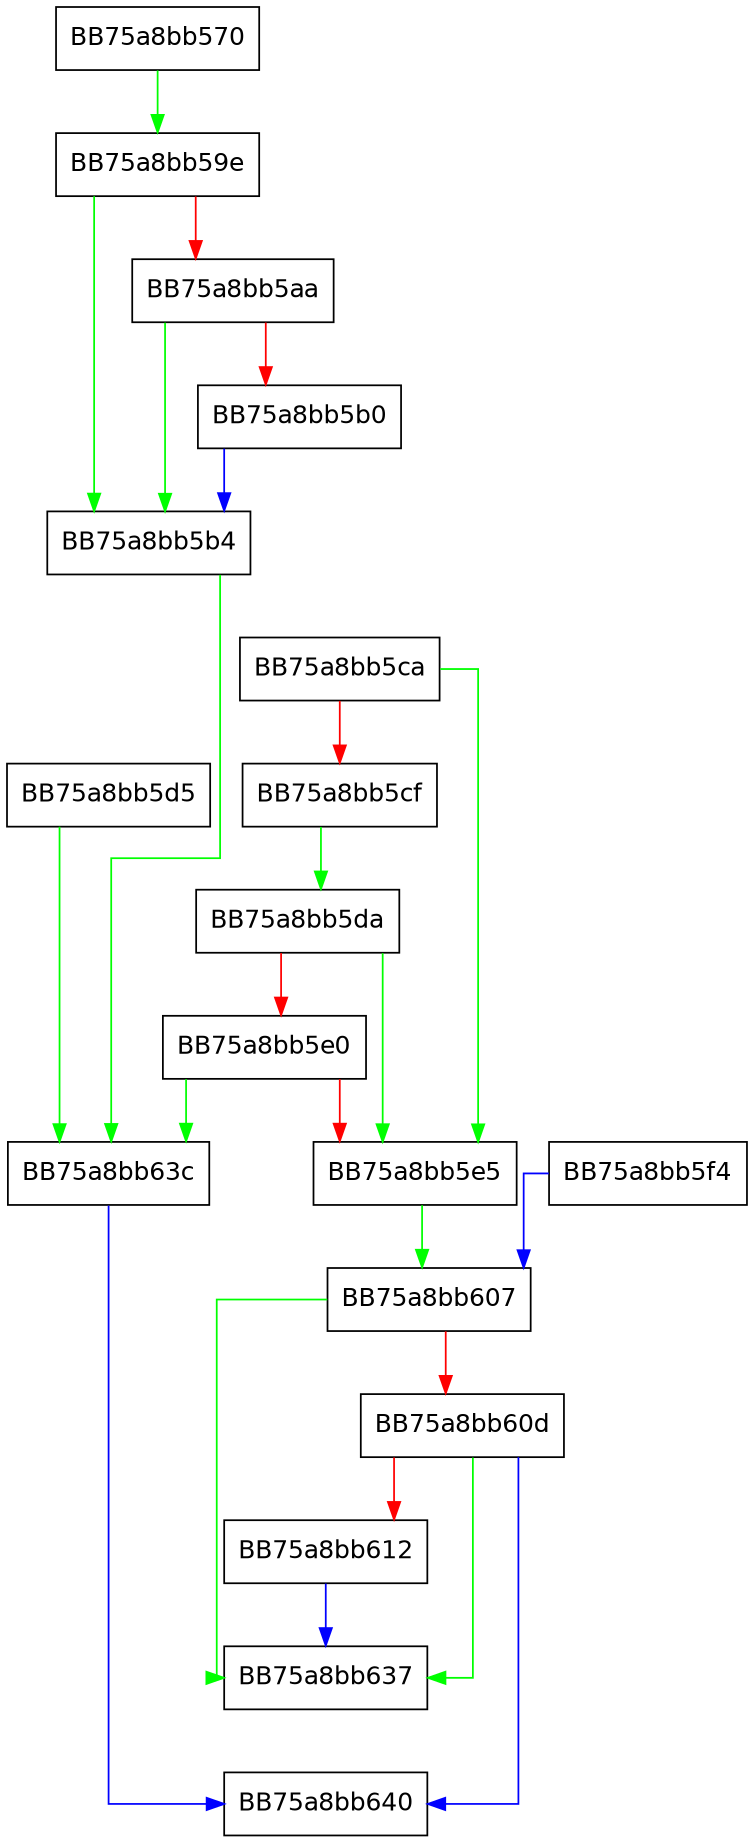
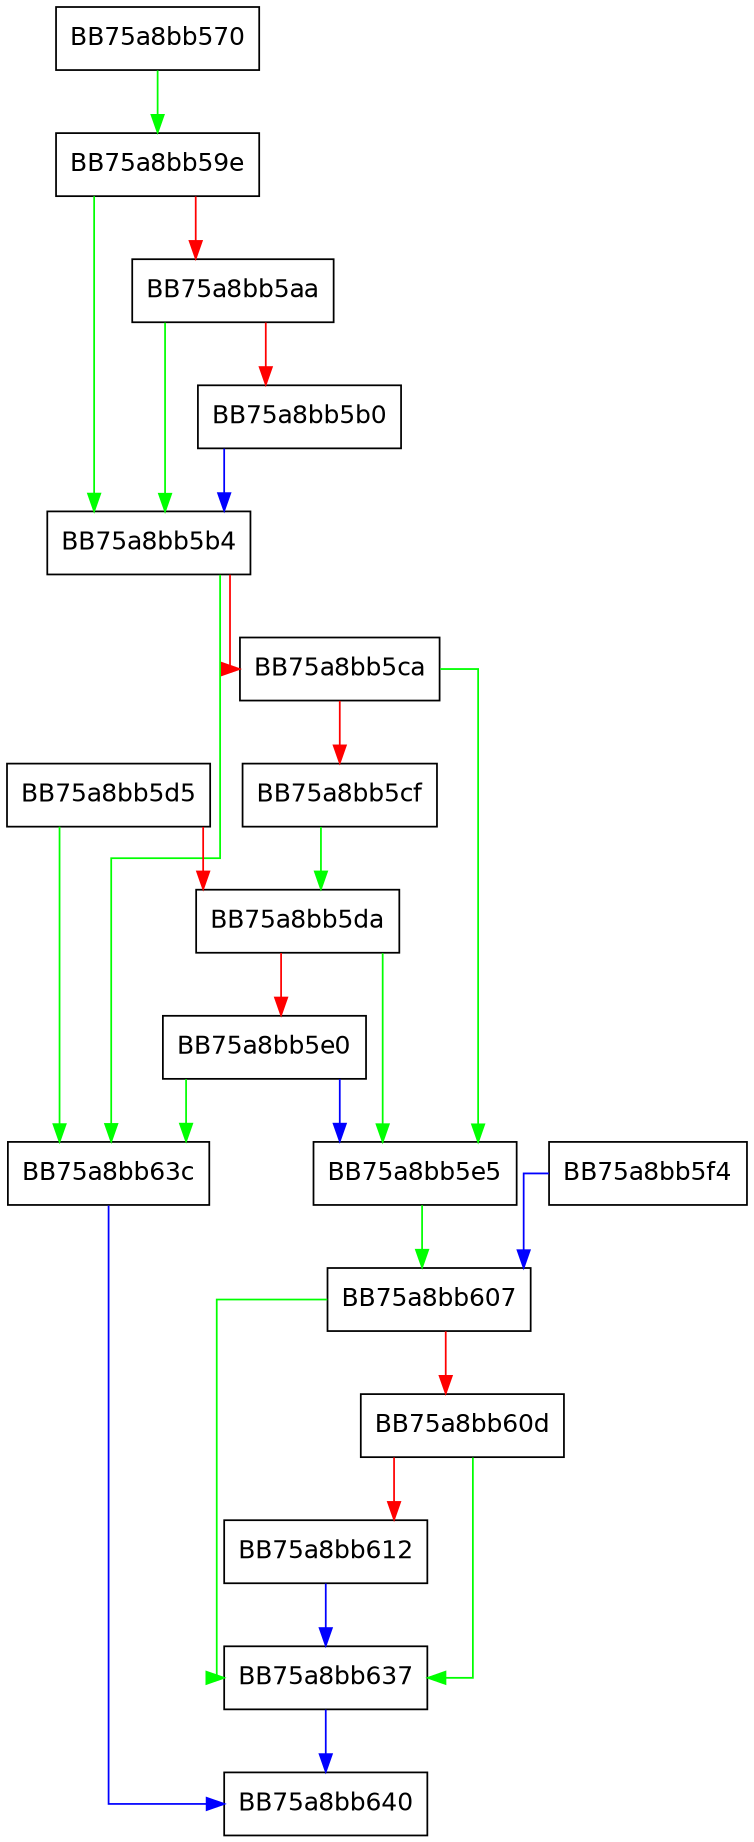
none -> (230, 622)
none -> (203, 847)
(340, 1101) -> (340, 1101)
(518, 1667) -> (326, 1732)
